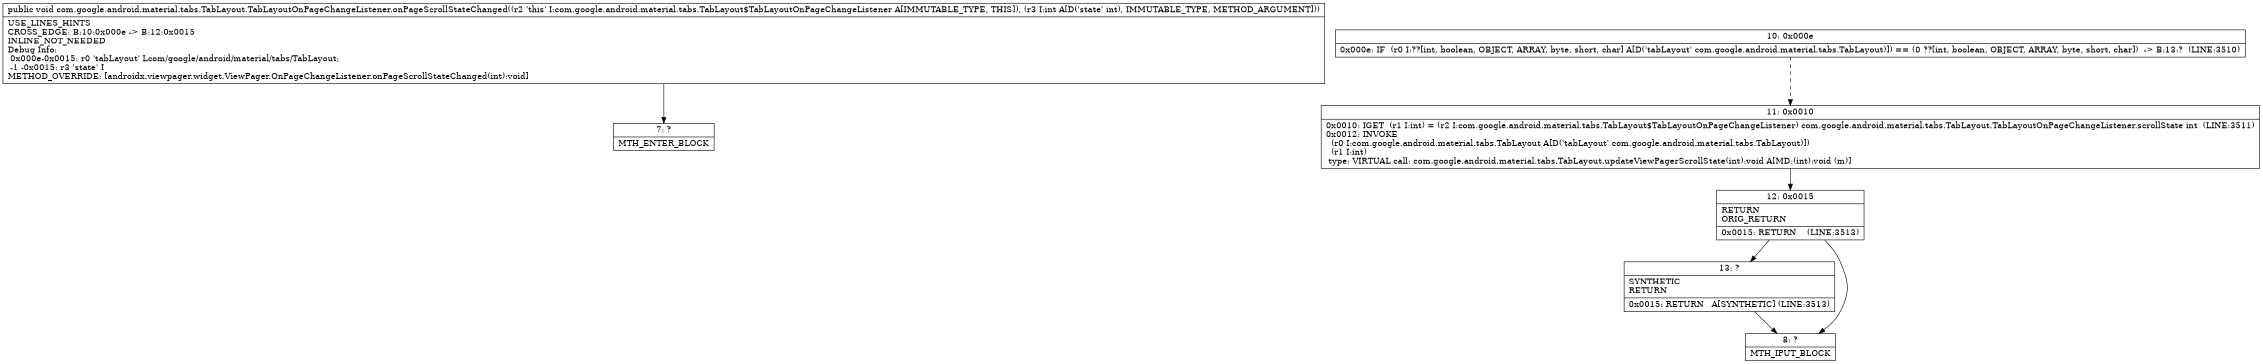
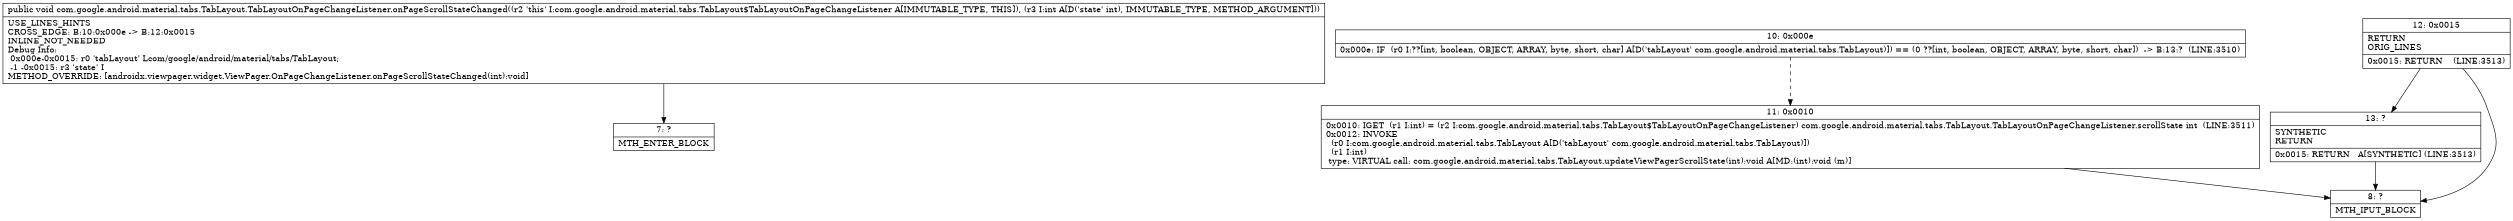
(1790, 176) -> (2194, 183)
(1754, 219) -> (2395, 48)
